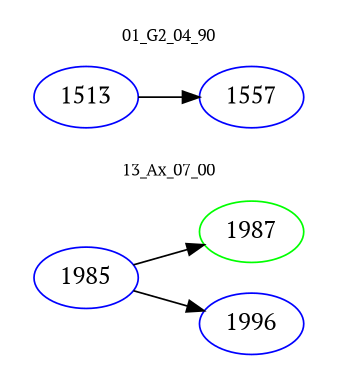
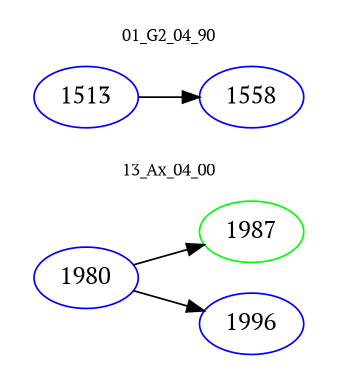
(252, 97) -> (252, 97)
(169, 171) -> (169, 171)
(86, 278) -> (86, 278)
